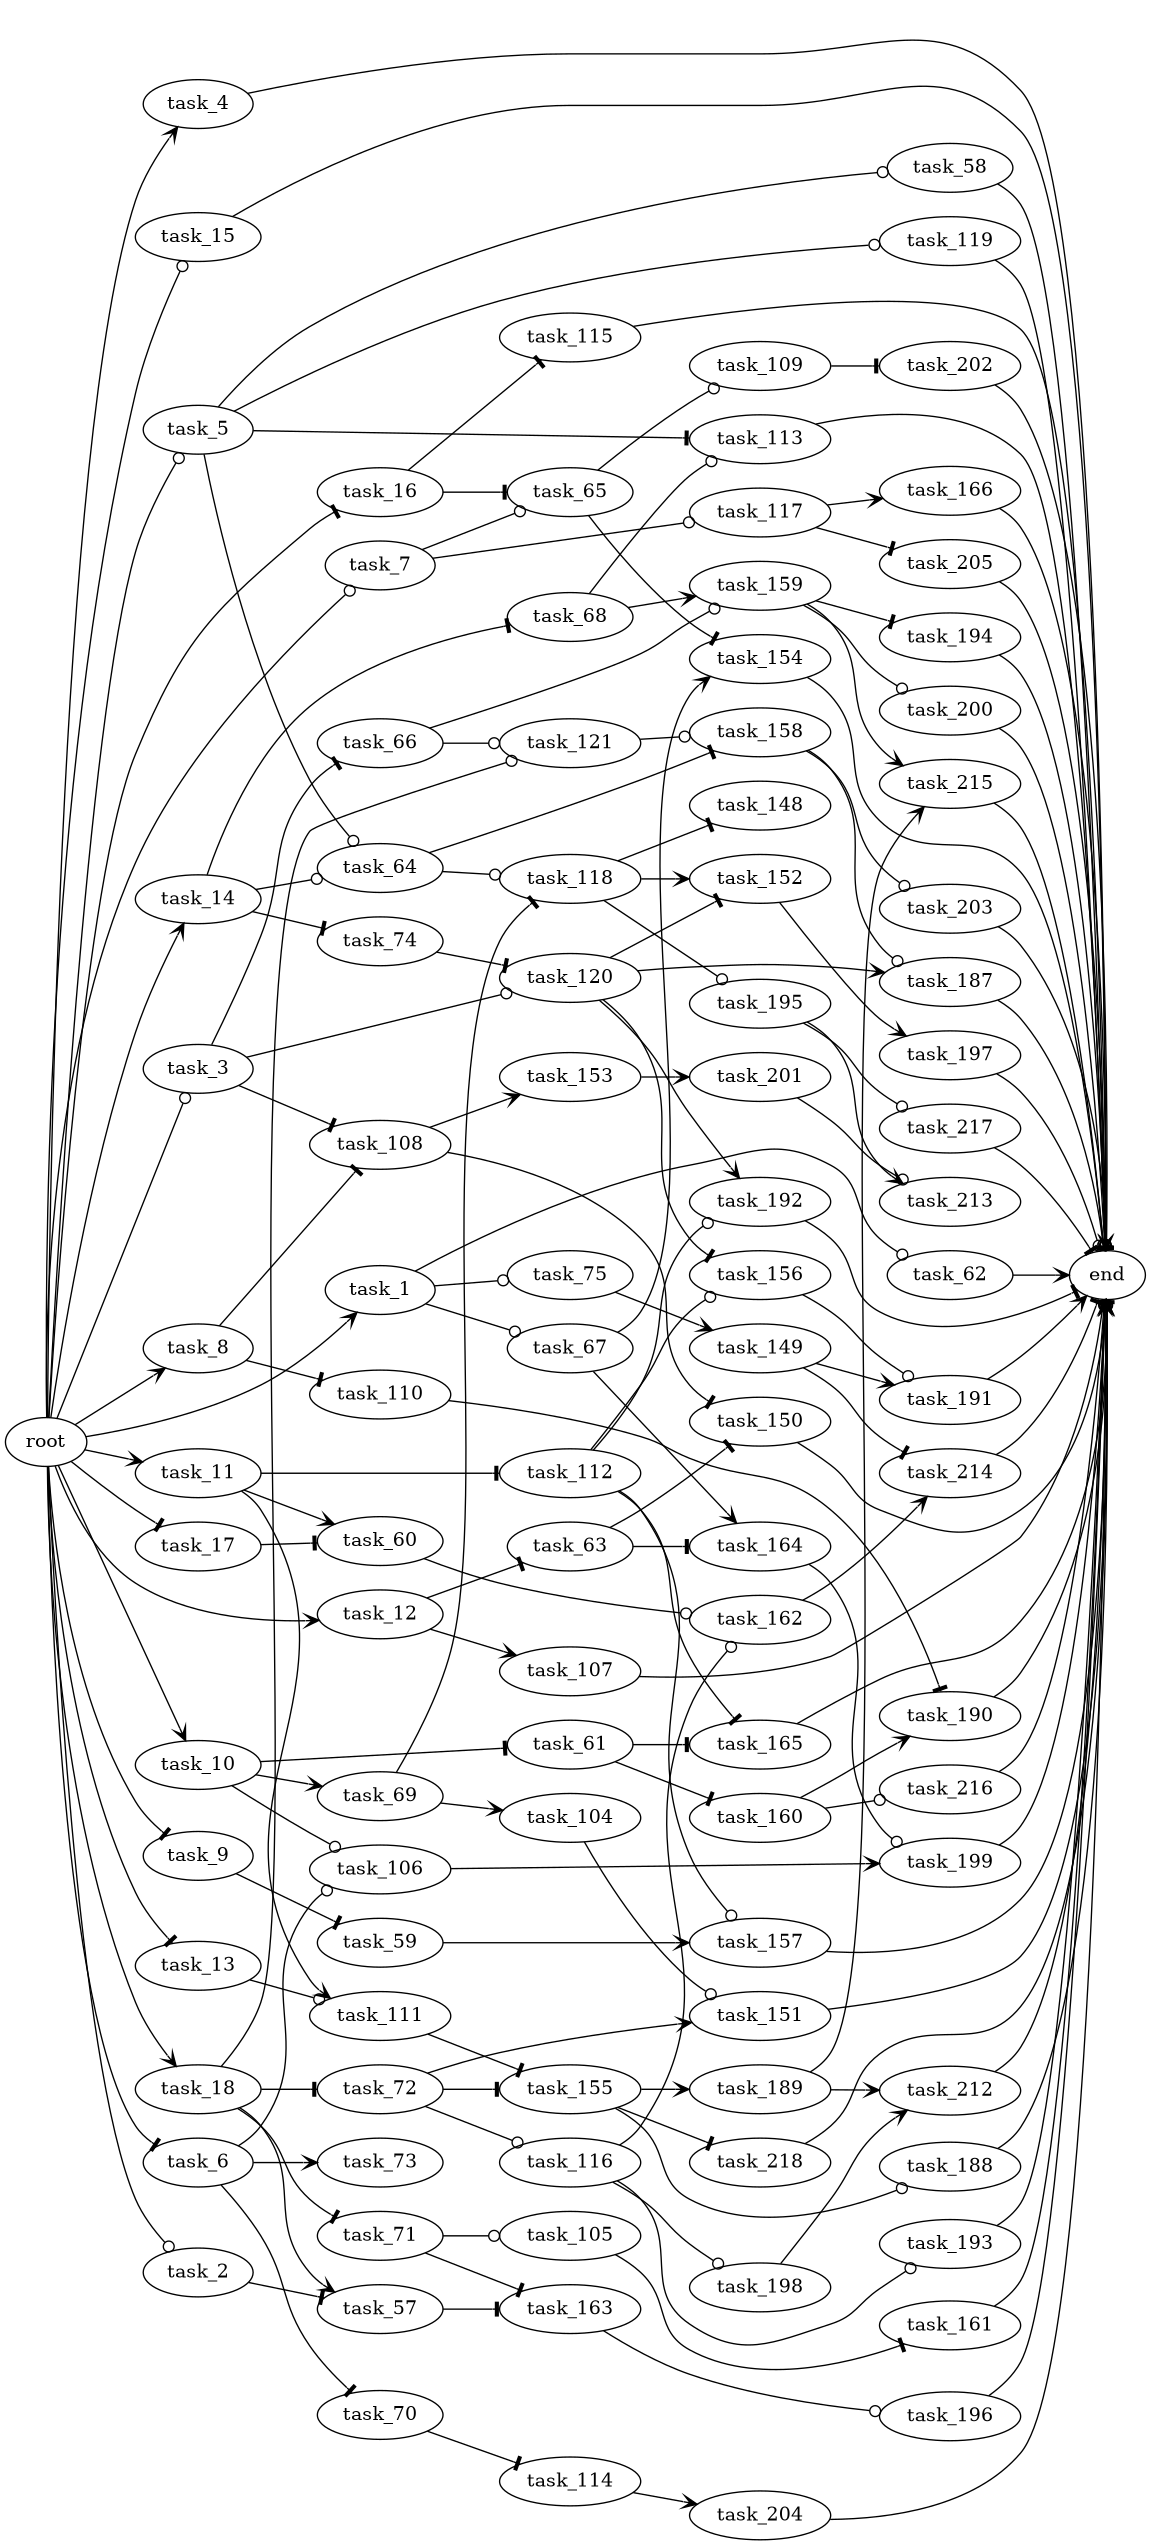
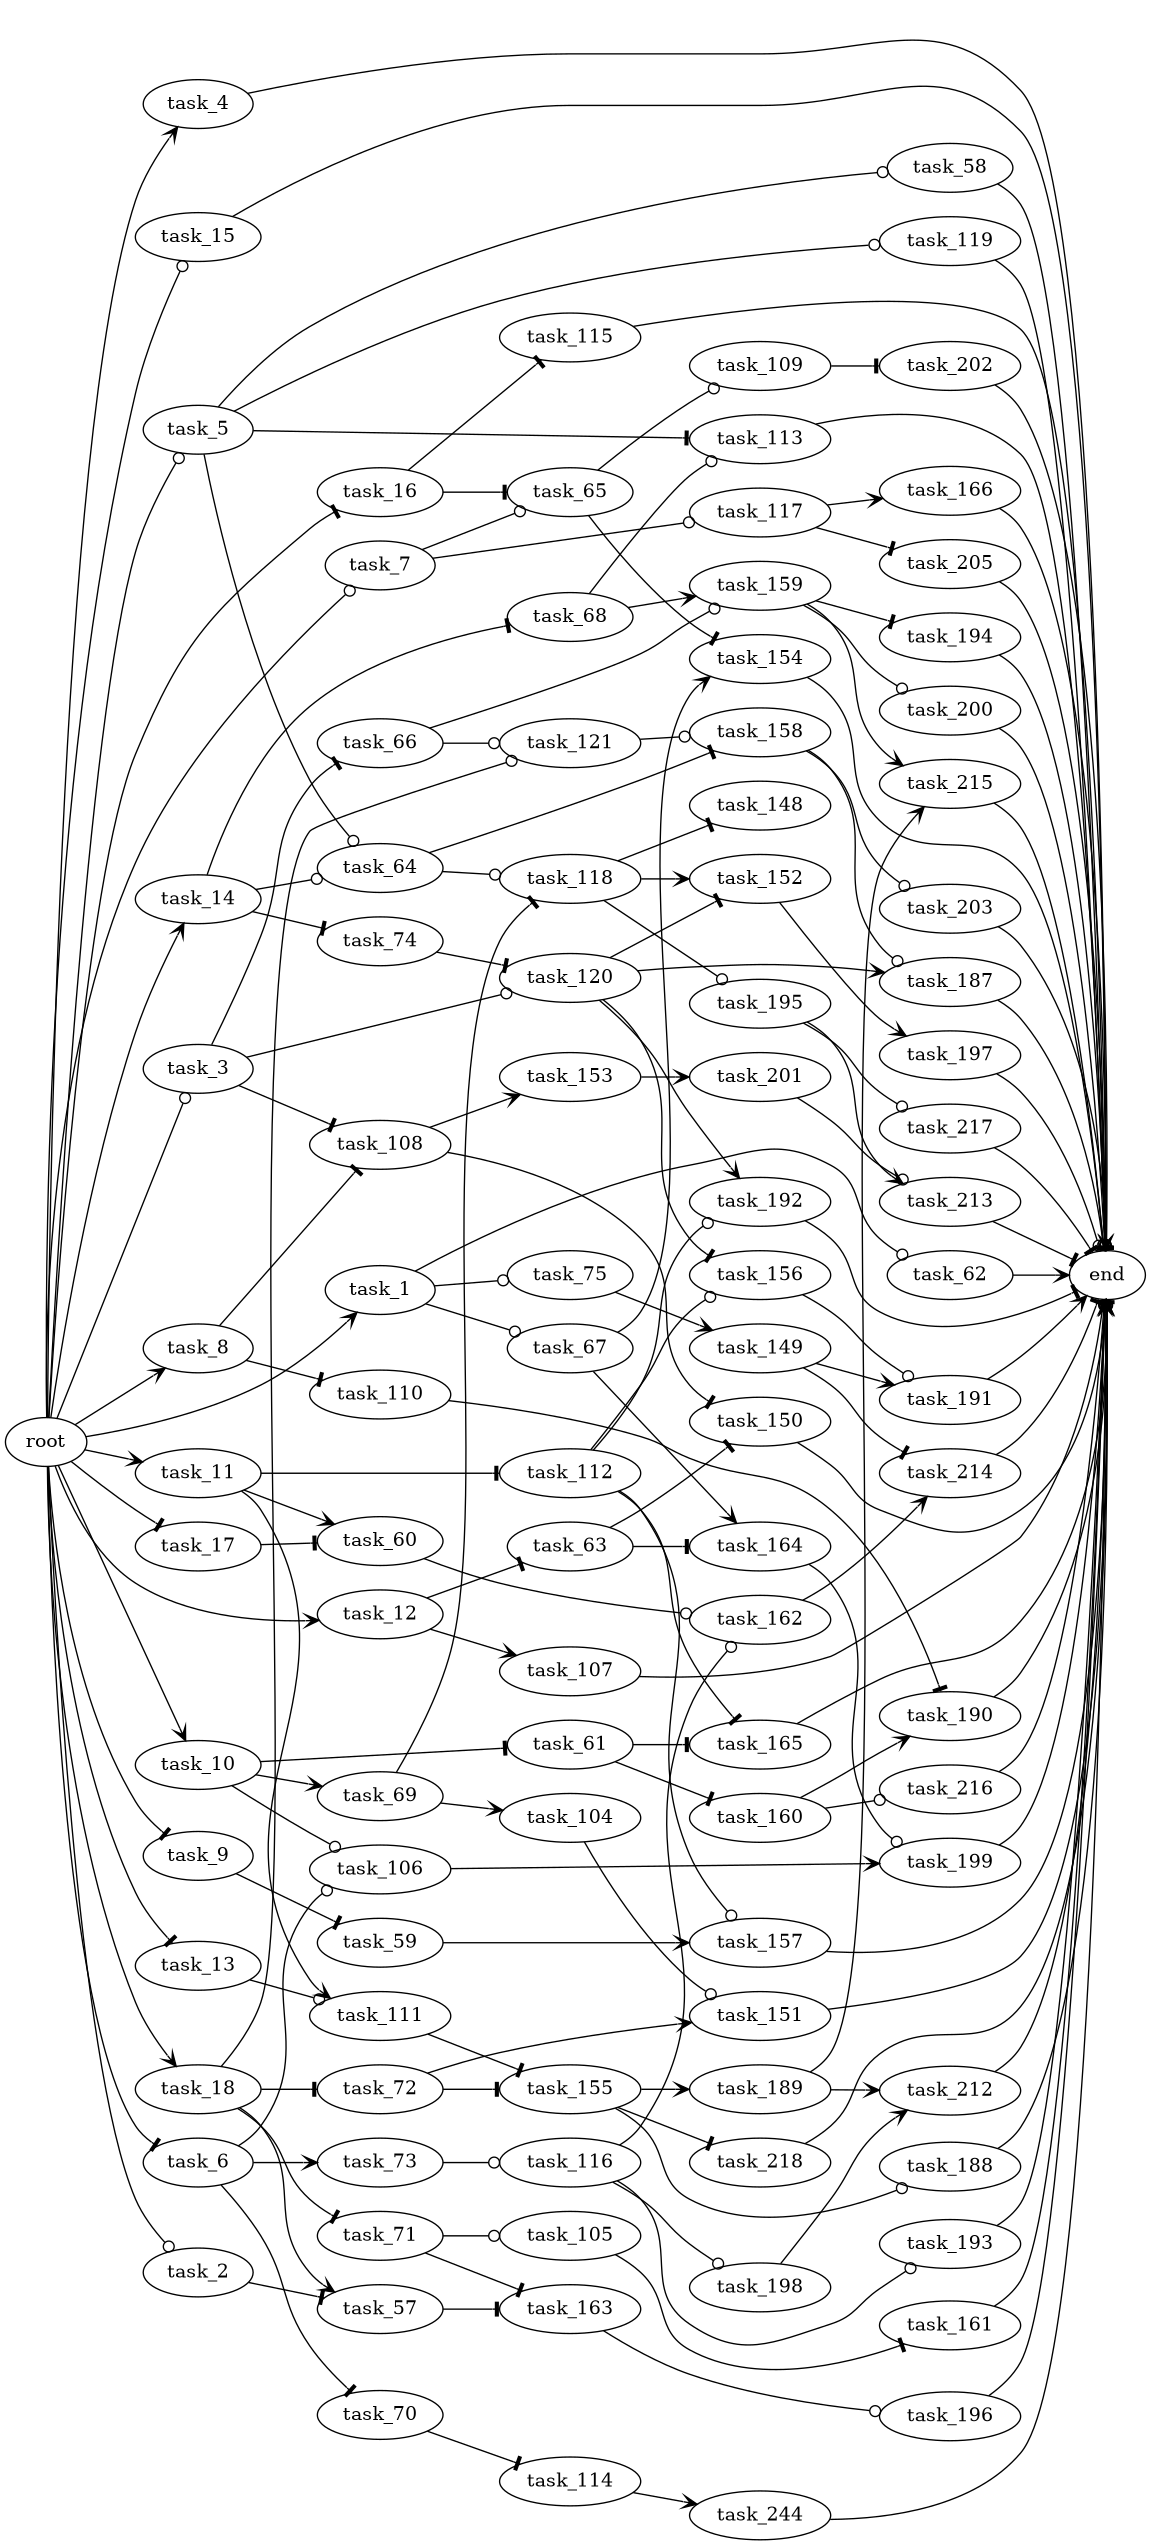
none -> (1031, 1240)
(469, 2123) -> (466, 2163)
(760, 2515) -> (760, 2515)
